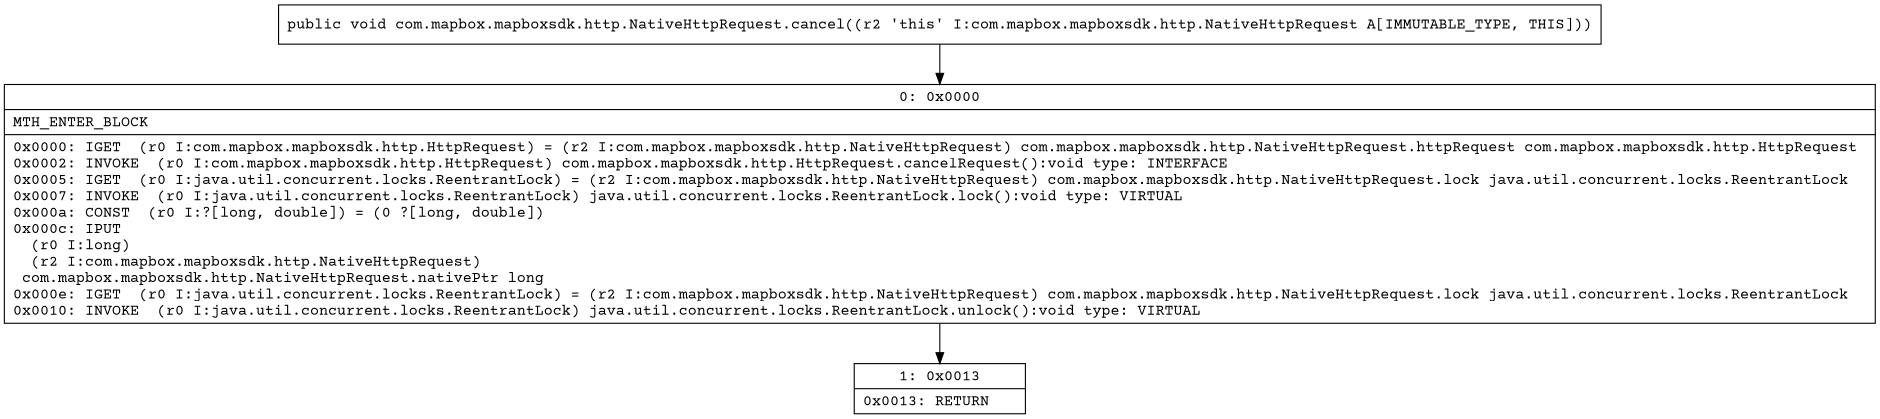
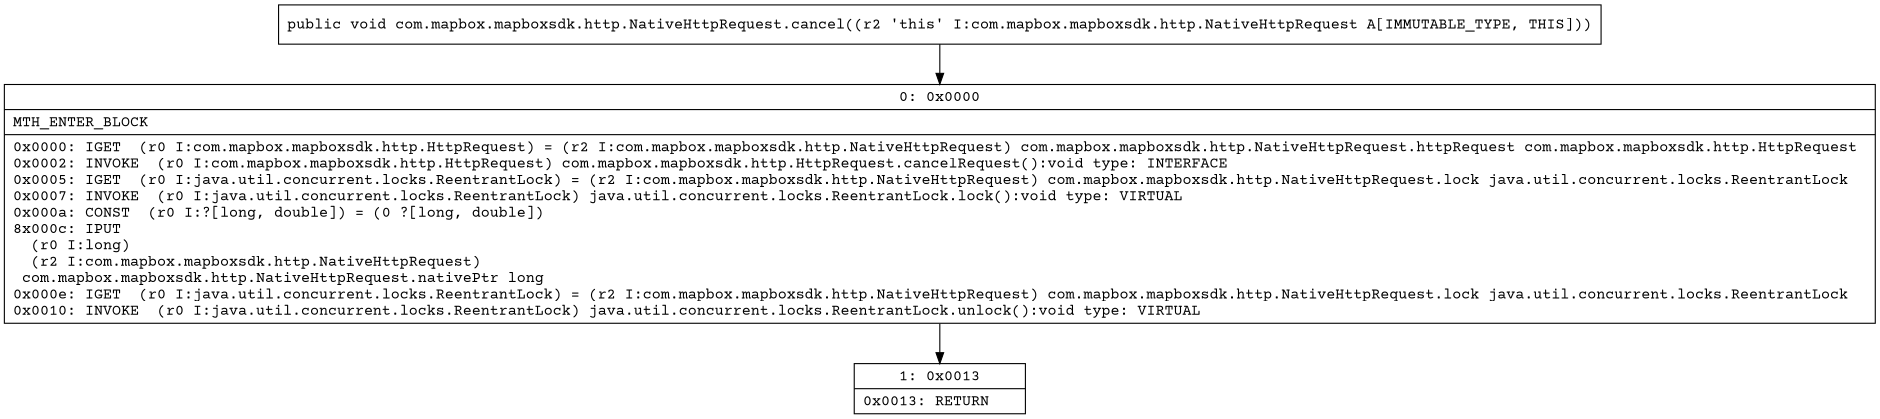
(76, 228) -> (76, 228)
